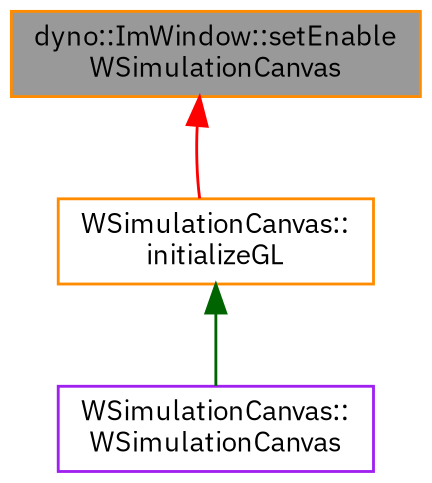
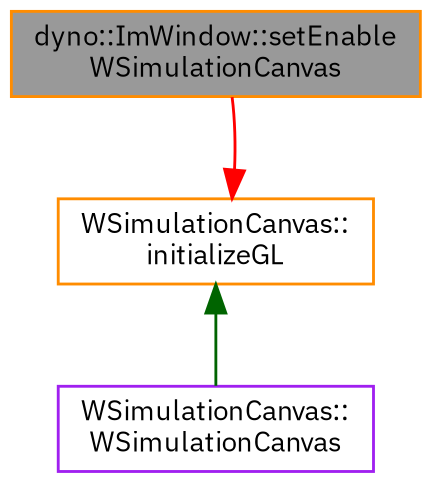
(197, 162) -> (235, 134)
